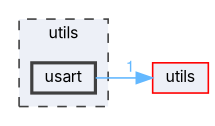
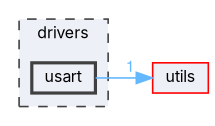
(64, 34) -> (64, 34)
